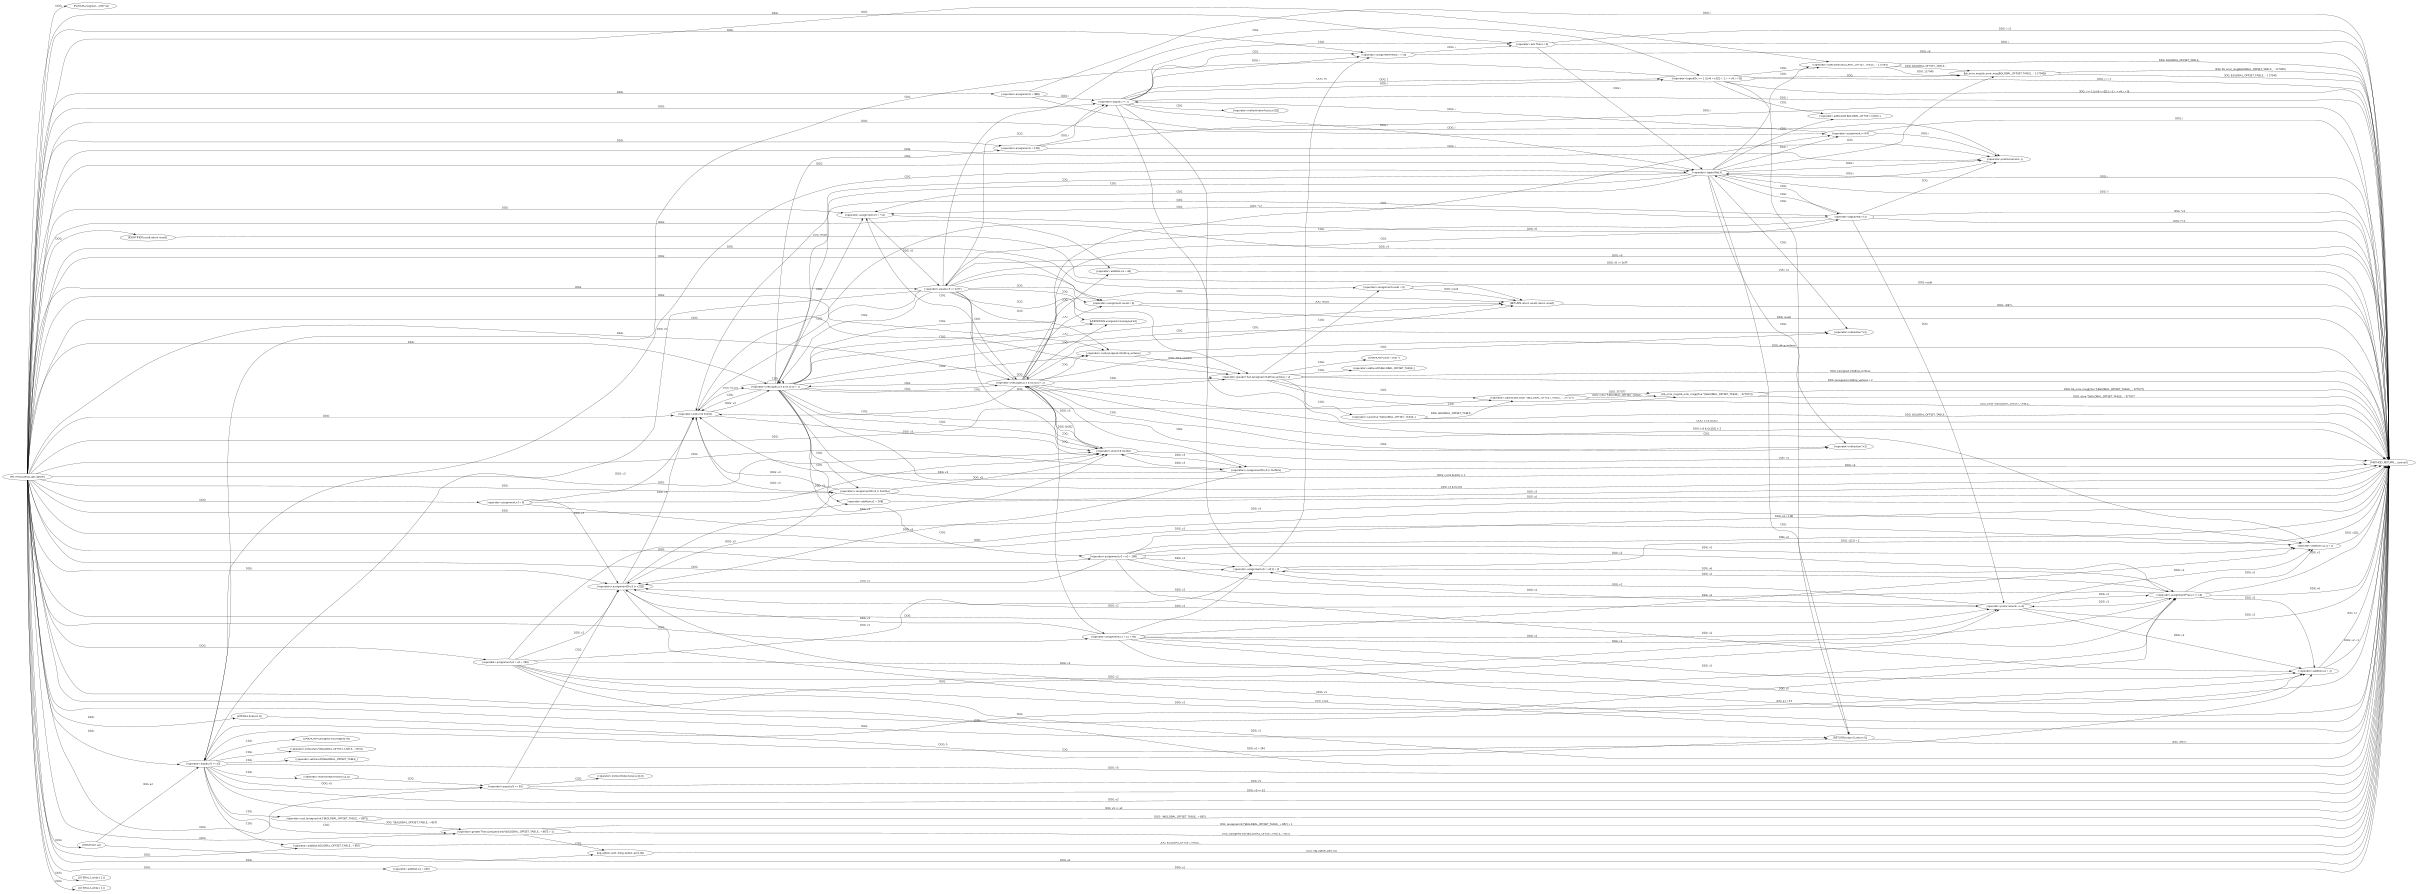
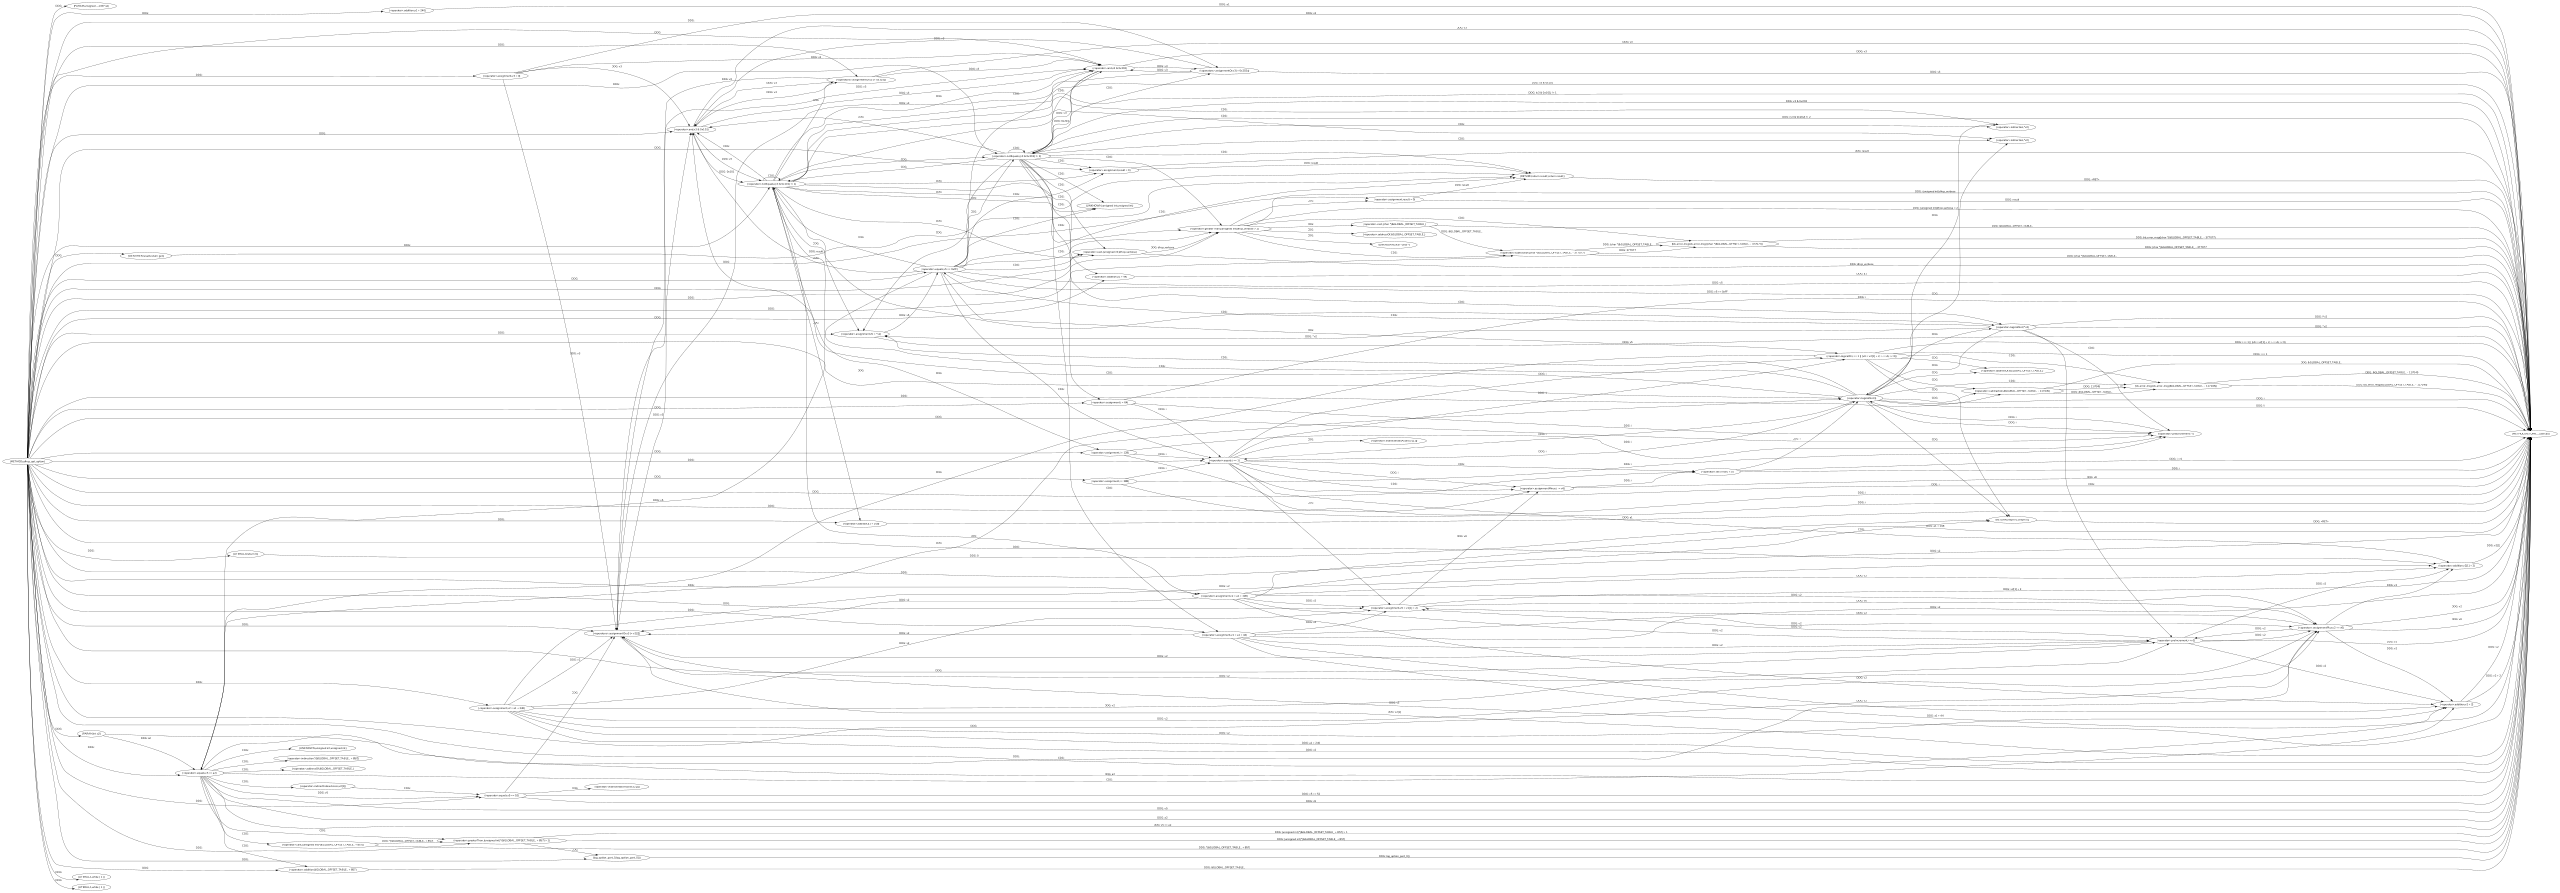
(1783, 151) -> (1551, 439)
(148, 238) -> (146, 256)
(1690, 602) -> none
